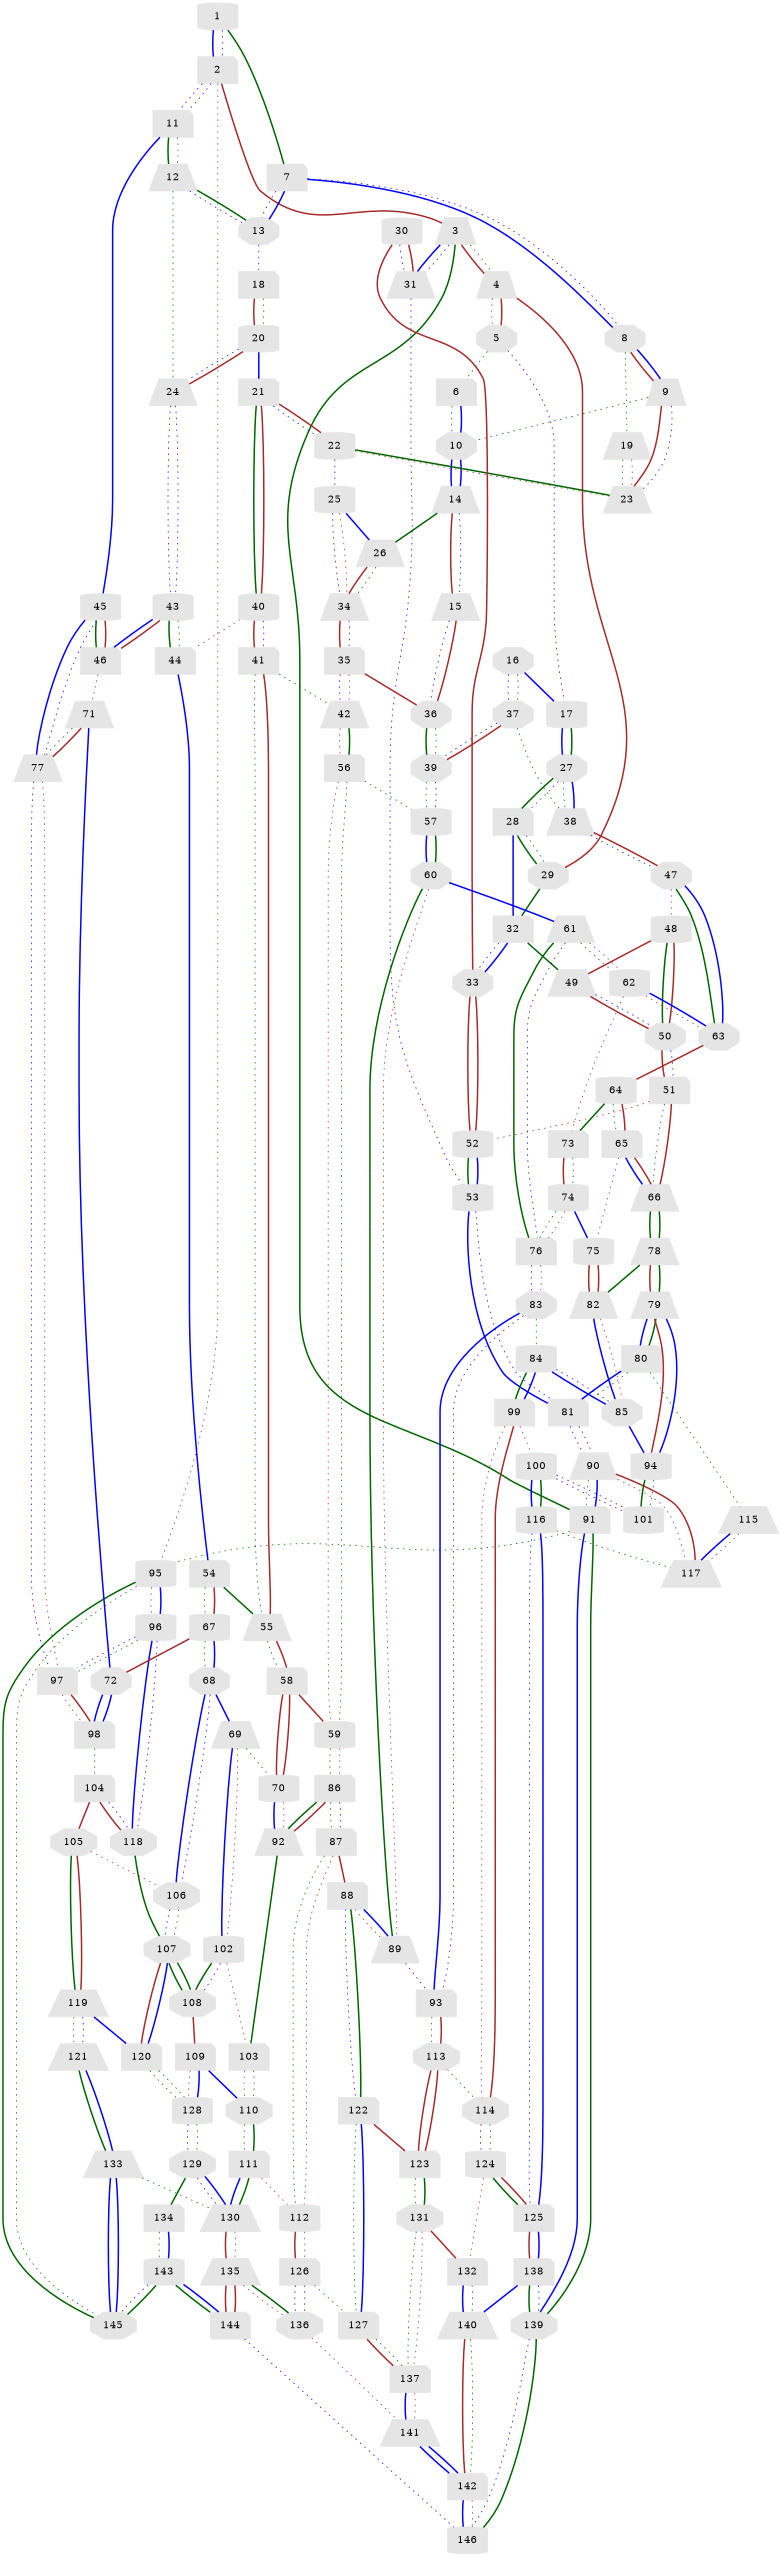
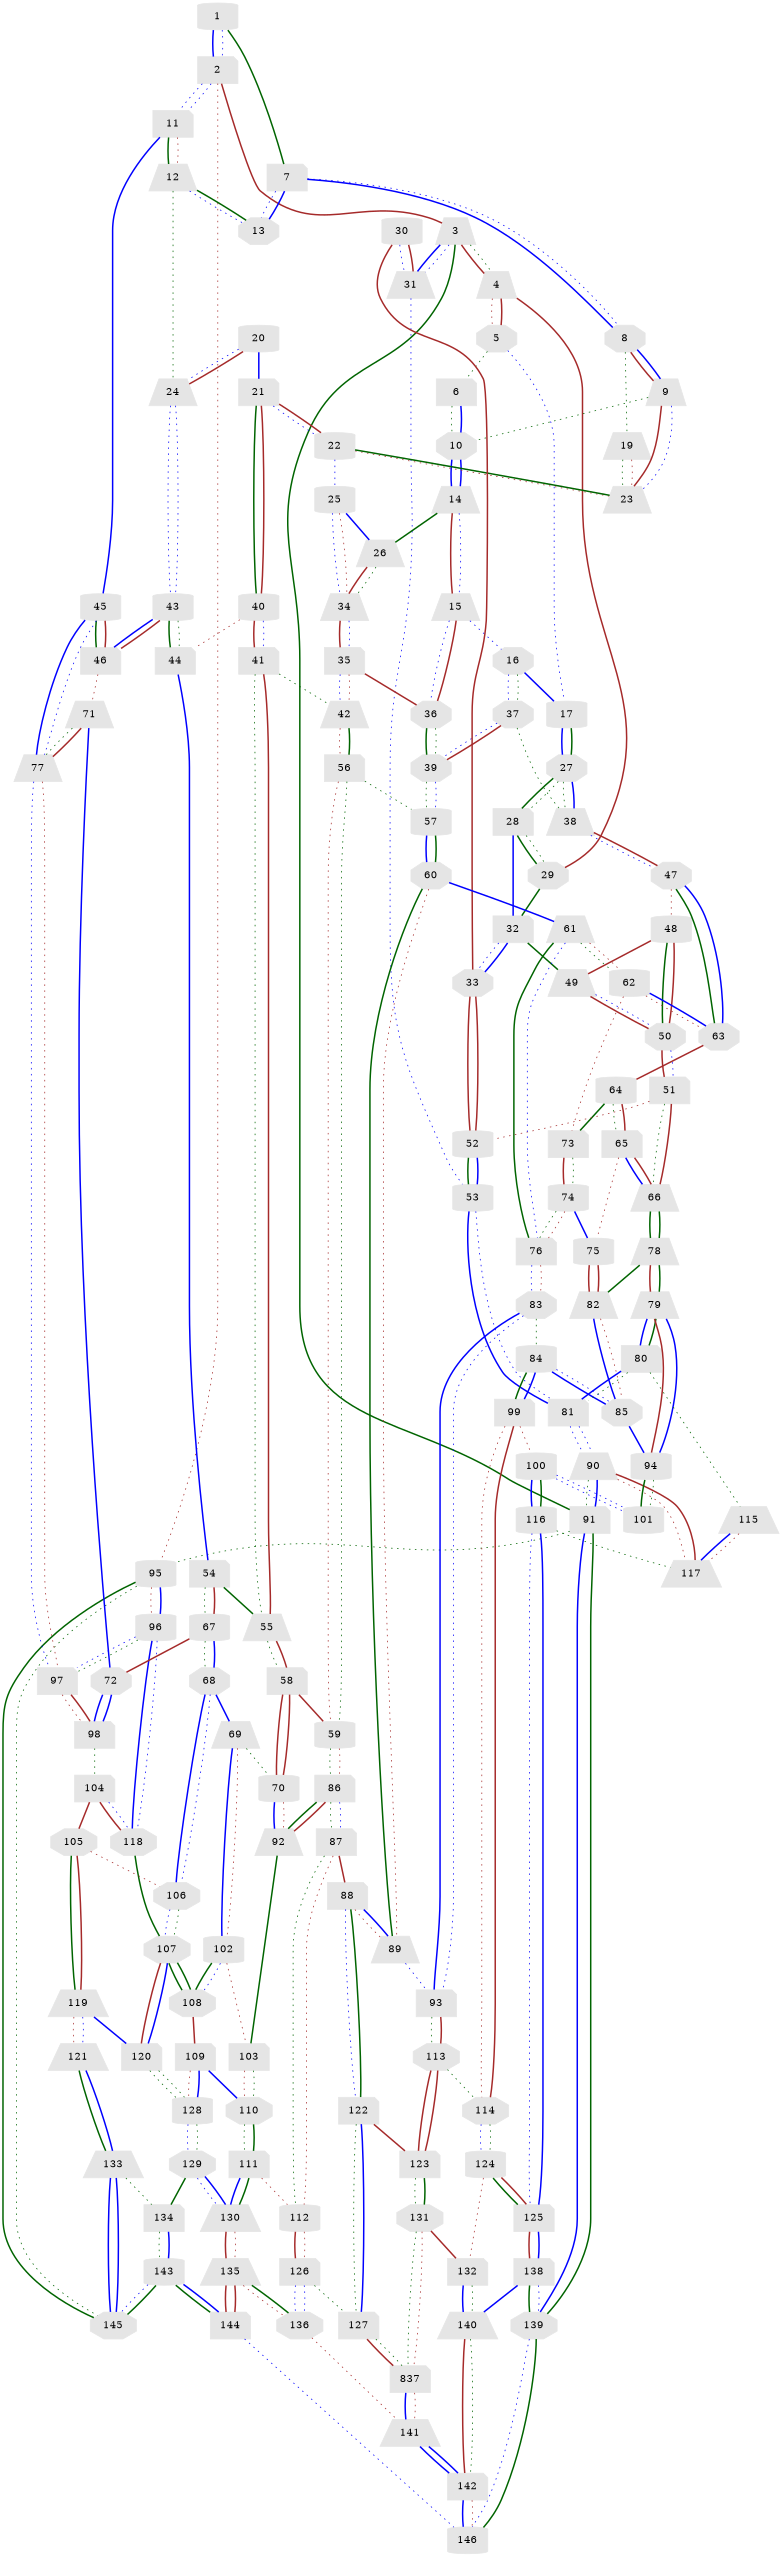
(259, 285) -> none
none -> (489, 638)
(171, 2191) -> (139, 2191)
(410, 2379) -> (410, 2379)
